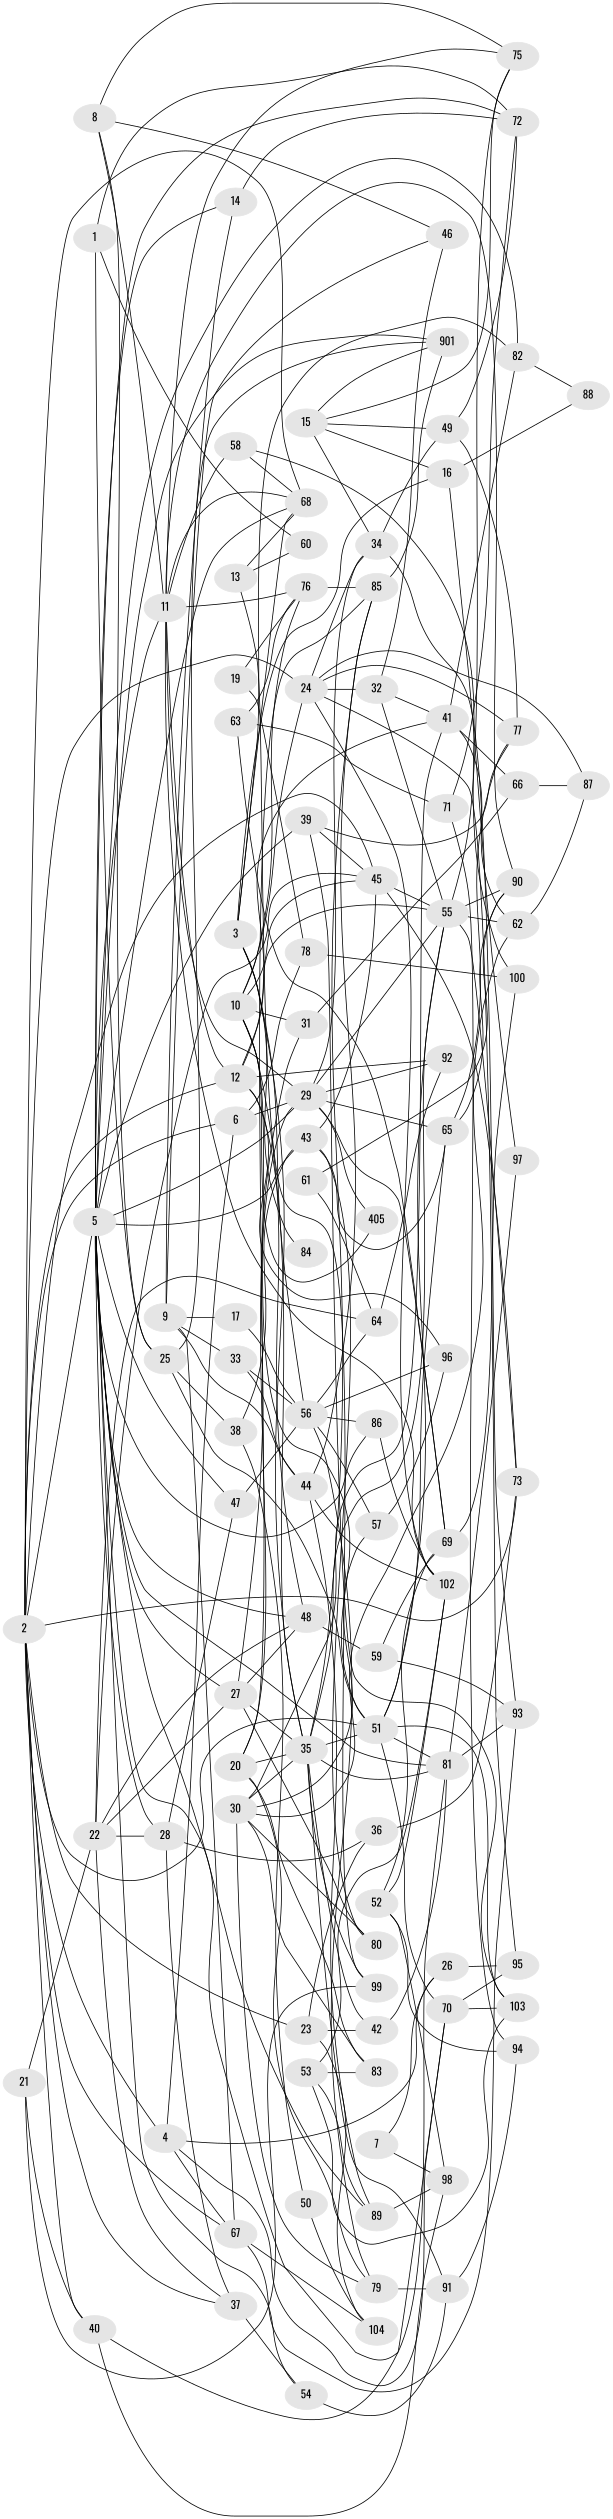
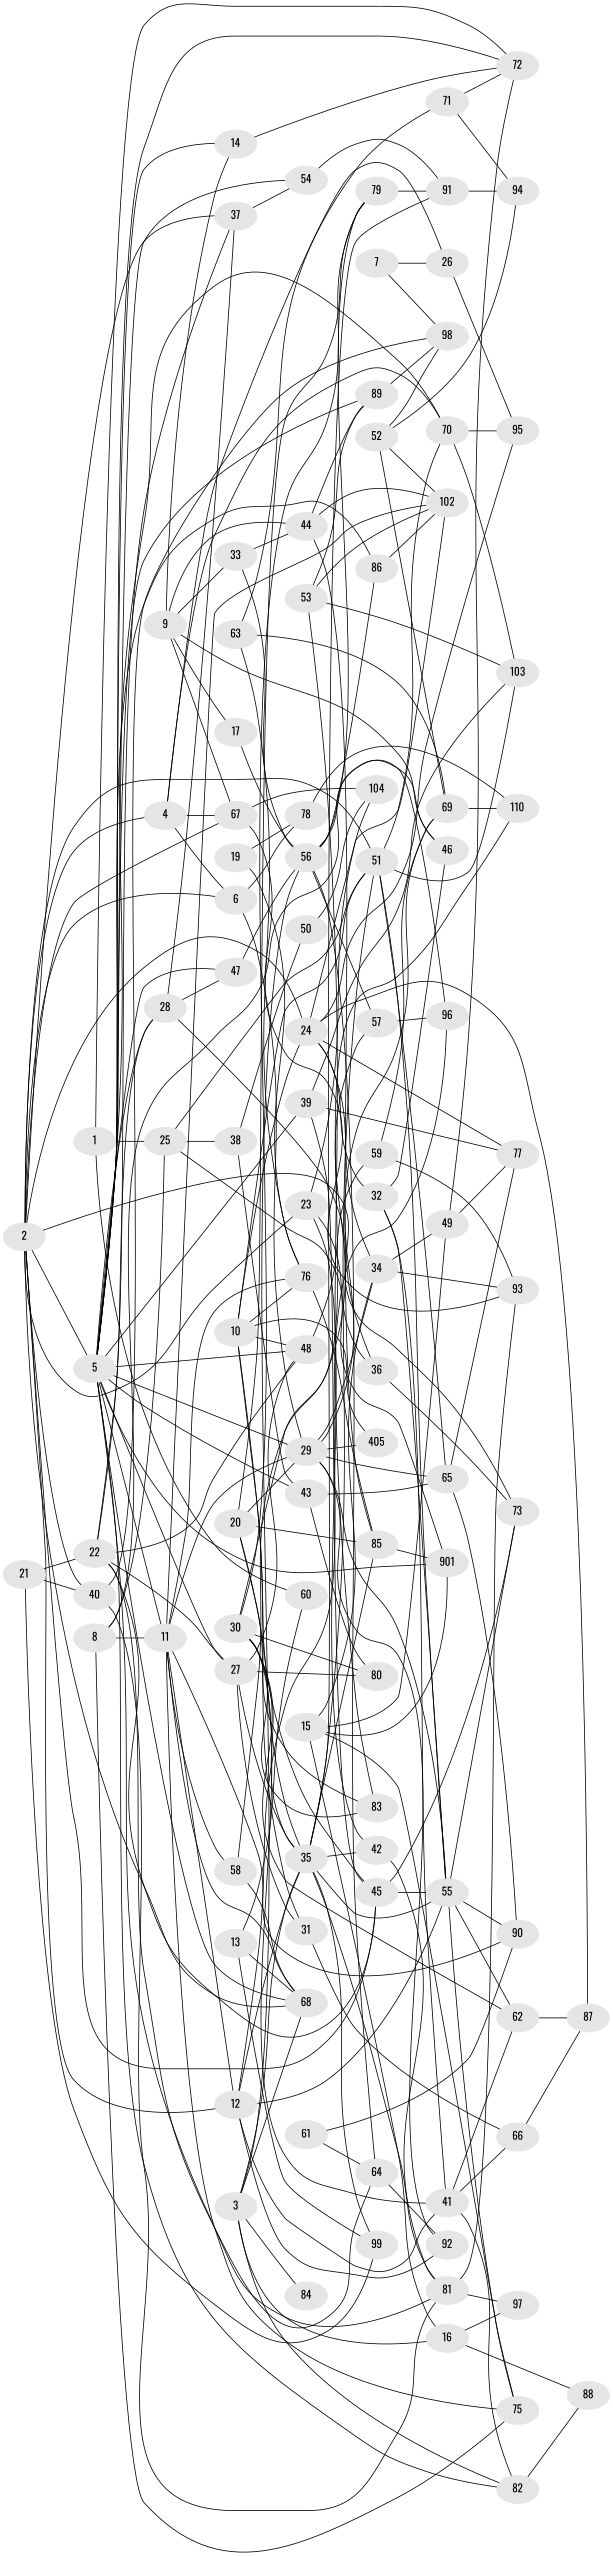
(518, 979) -> (518, 808)
(362, 1015) -> none
(412, 1748) -> none
